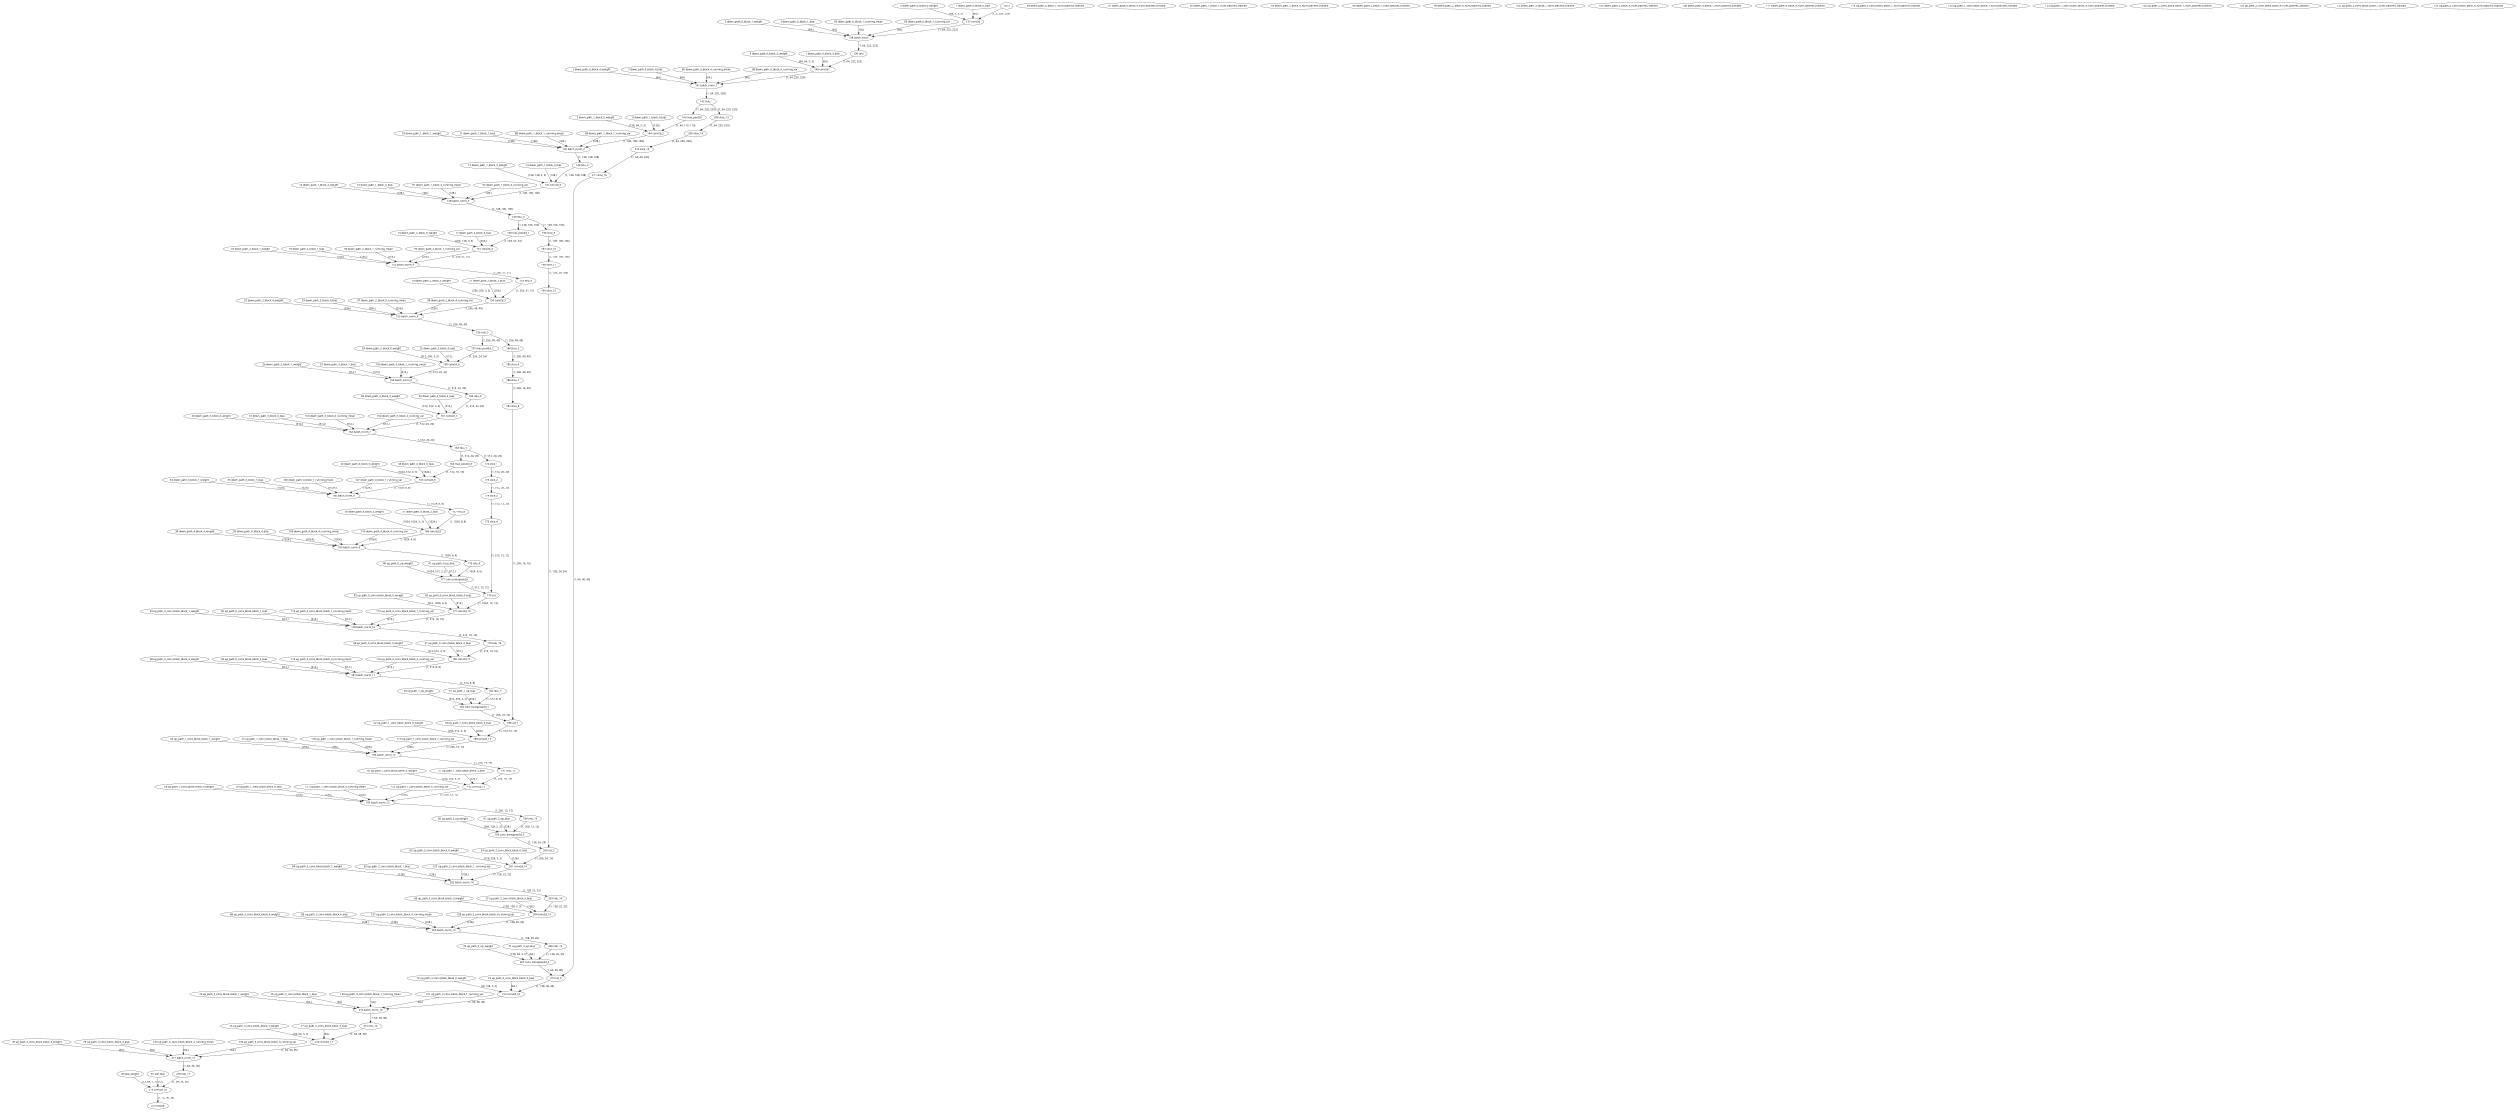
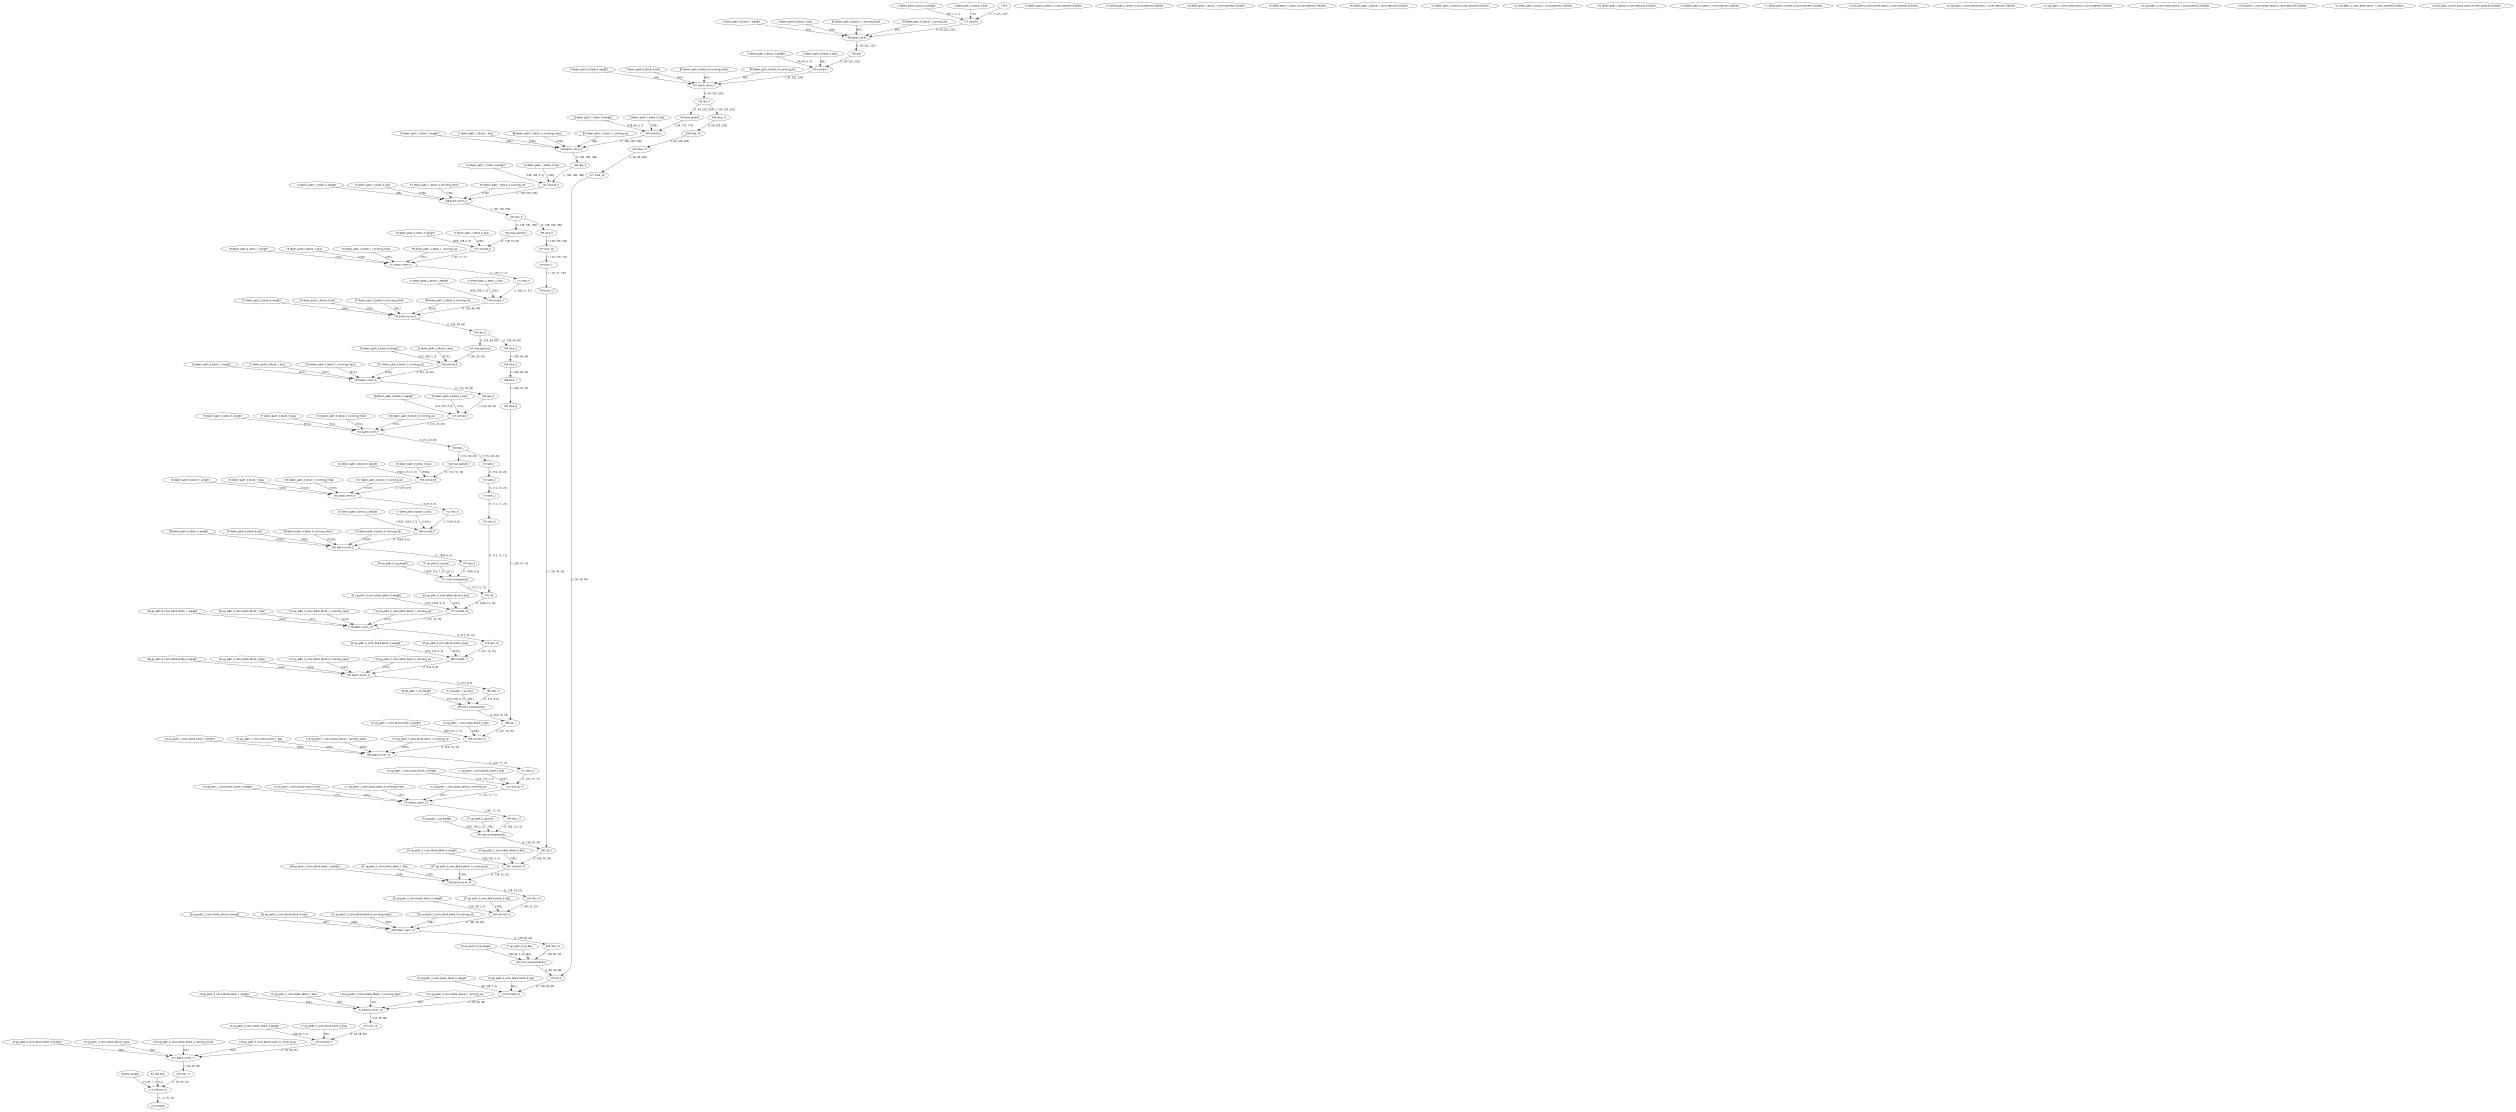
none -> (401, 364)
